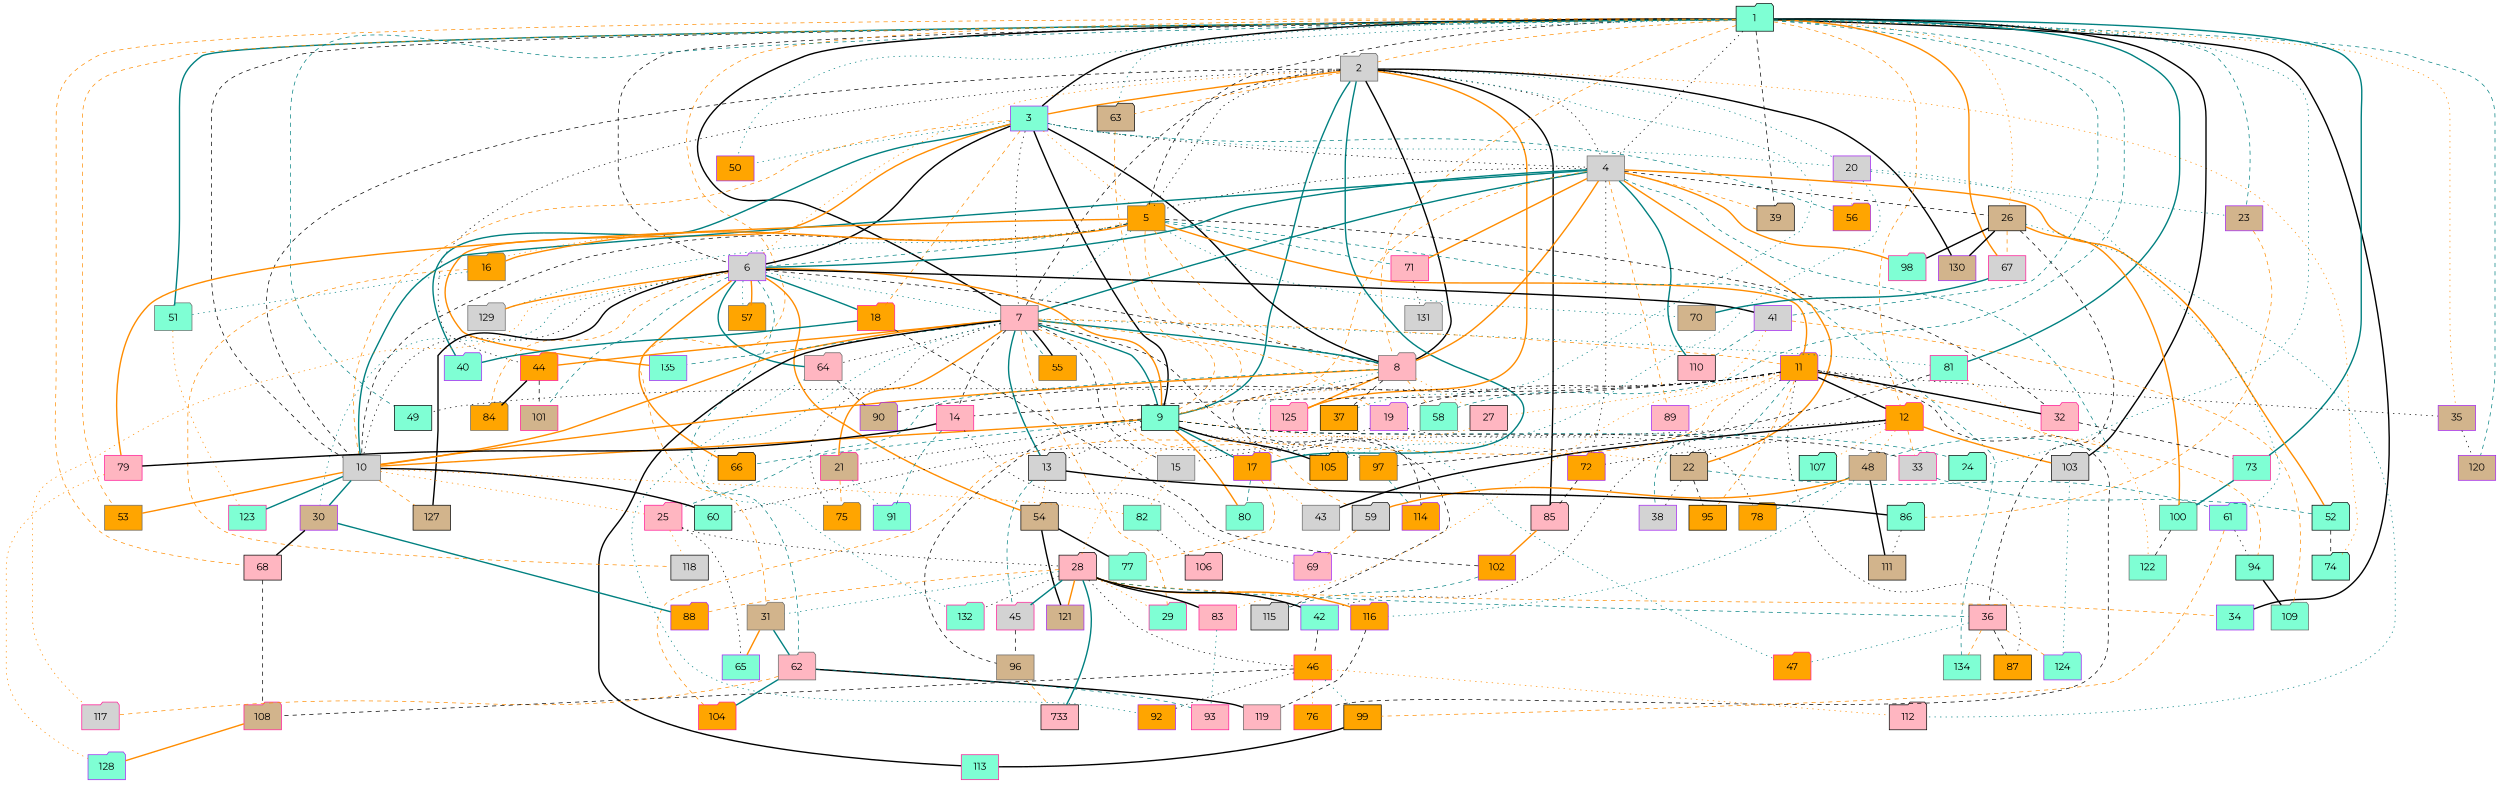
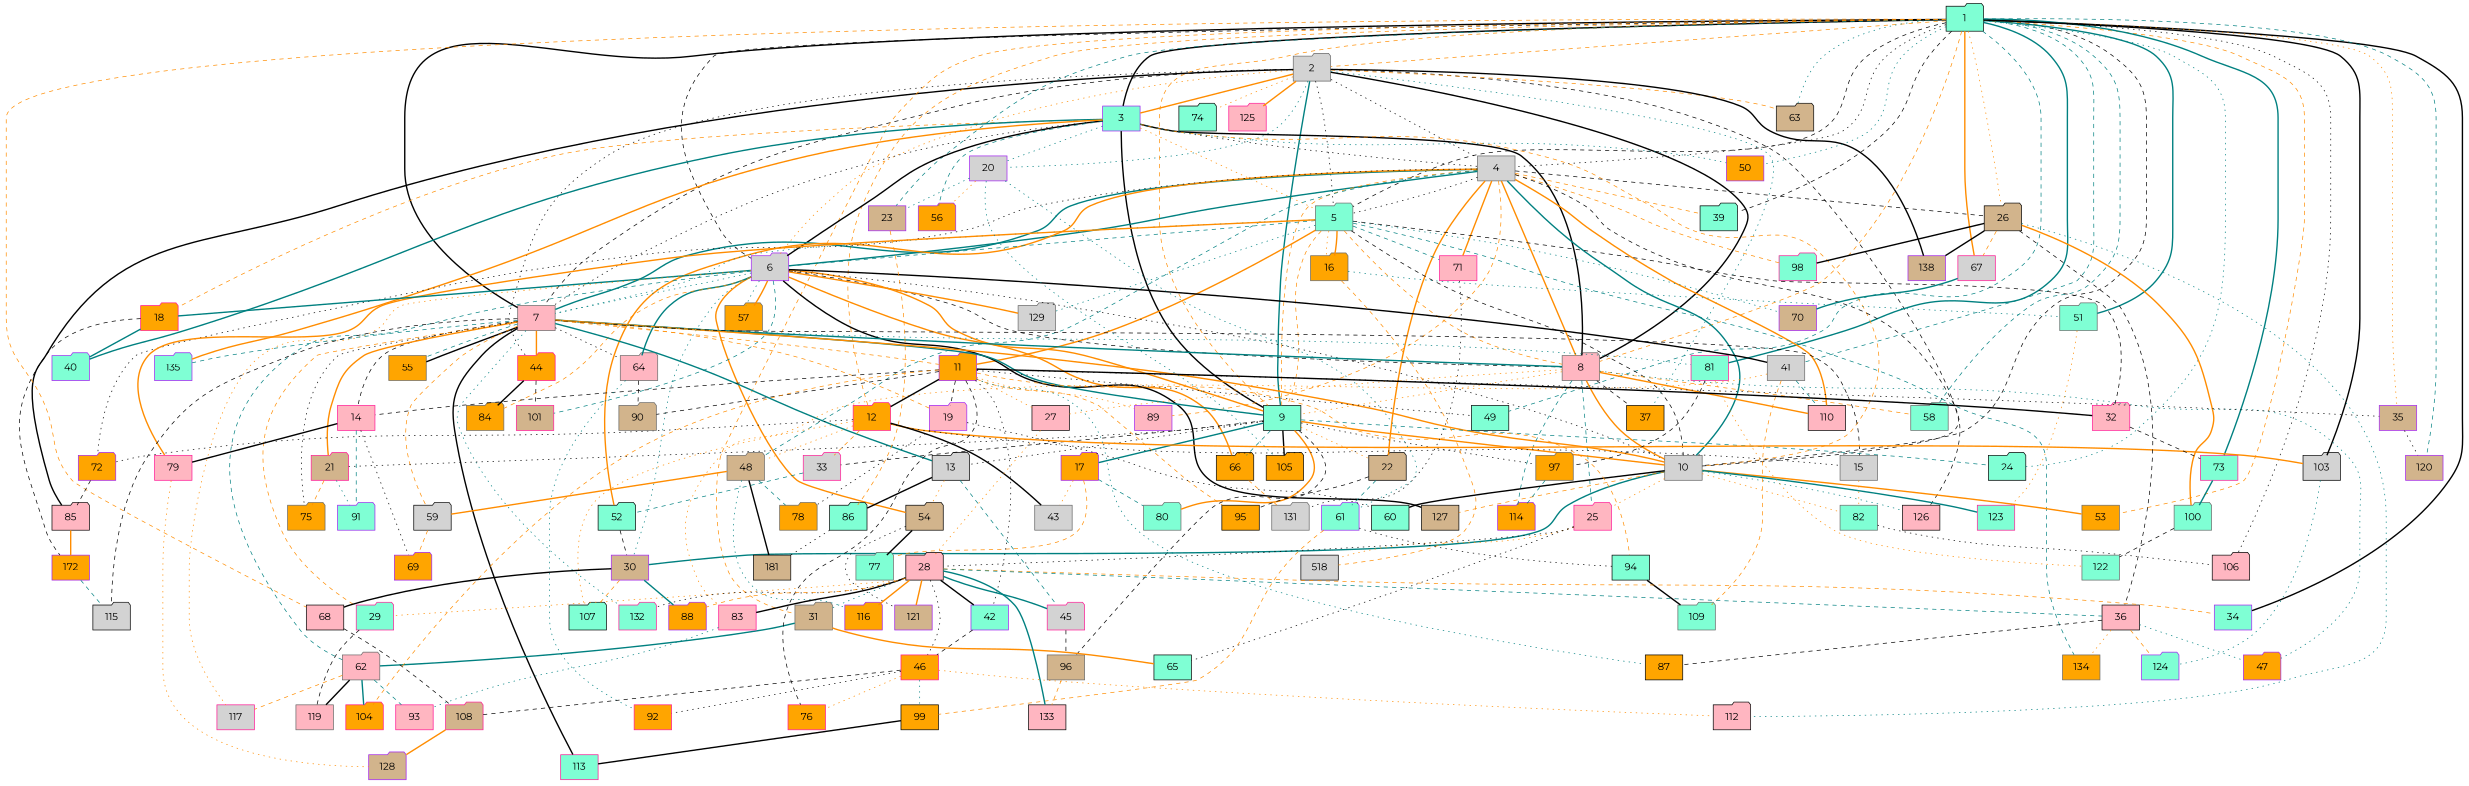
none -> (2331, 152)
(1146, 218) -> (1334, 218)
(1776, 218) -> (1719, 218)
(2007, 218) -> (2003, 218)
(1751, 231) -> (1646, 221)
(1670, 263) -> (1656, 272)
(1957, 268) -> (1927, 268)
(1138, 297) -> (1376, 43)
(1697, 318) -> (1798, 318)
(1773, 318) -> (1786, 368)
(668, 368) -> (173, 368)
(1465, 371) -> none
(1339, 394) -> (1740, 400)
(879, 418) -> (638, 418)
(1235, 419) -> (1541, 430)
none -> (1263, 493)
(1658, 518) -> none
none -> (1921, 518)
(2331, 543) -> (623, 543)
(1048, 561) -> (846, 562)
(690, 568) -> (1320, 568)
(1313, 568) -> (413, 568)
(1497, 568) -> (71, 568)
(1887, 568) -> (772, 568)
(1856, 576) -> (1284, 593)
none -> (609, 592)
(1975, 643) -> (2101, 643)
(741, 667) -> (1173, 667)
(1792, 667) -> (2262, 667)
(1962, 667) -> (2081, 667)
(1335, 681) -> (331, 663)
(100, 717) -> (236, 717)
(1060, 717) -> (1047, 717)
(1157, 717) -> (653, 717)
(107, 767) -> (387, 767)
